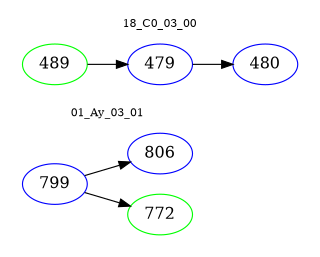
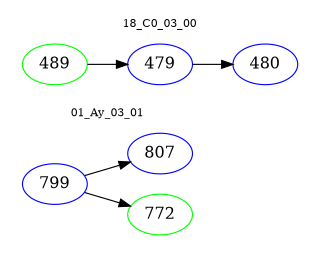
(160, 154) -> (160, 154)
